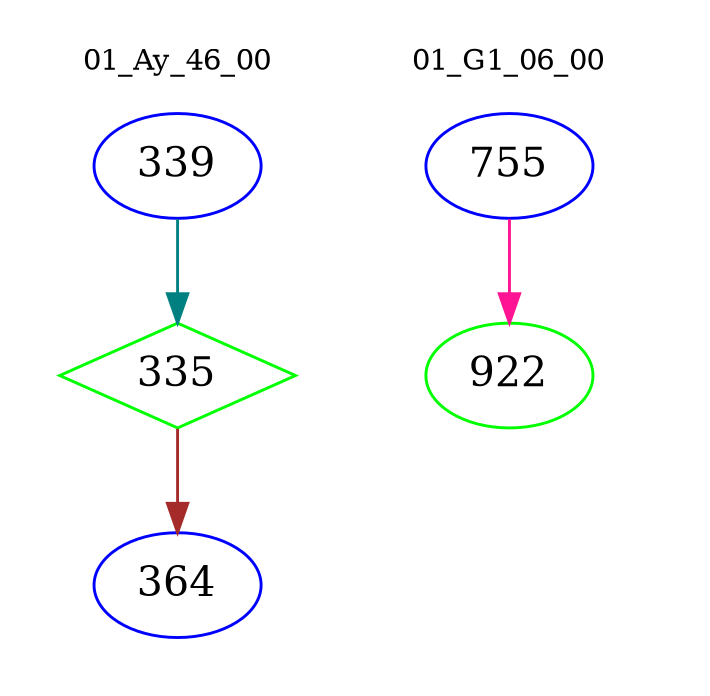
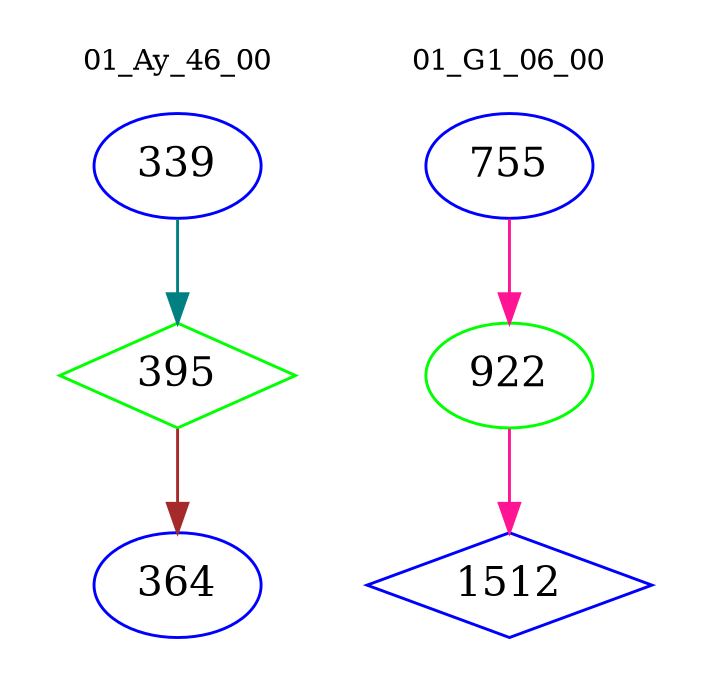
(178, 376) -> (178, 376)
none -> (509, 585)
